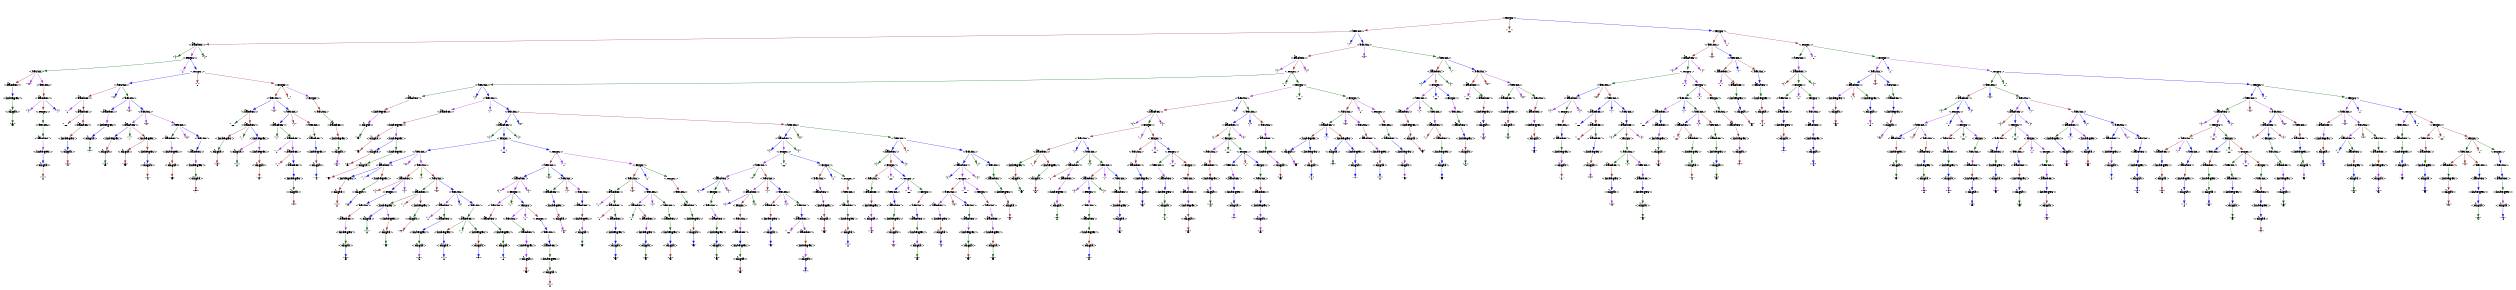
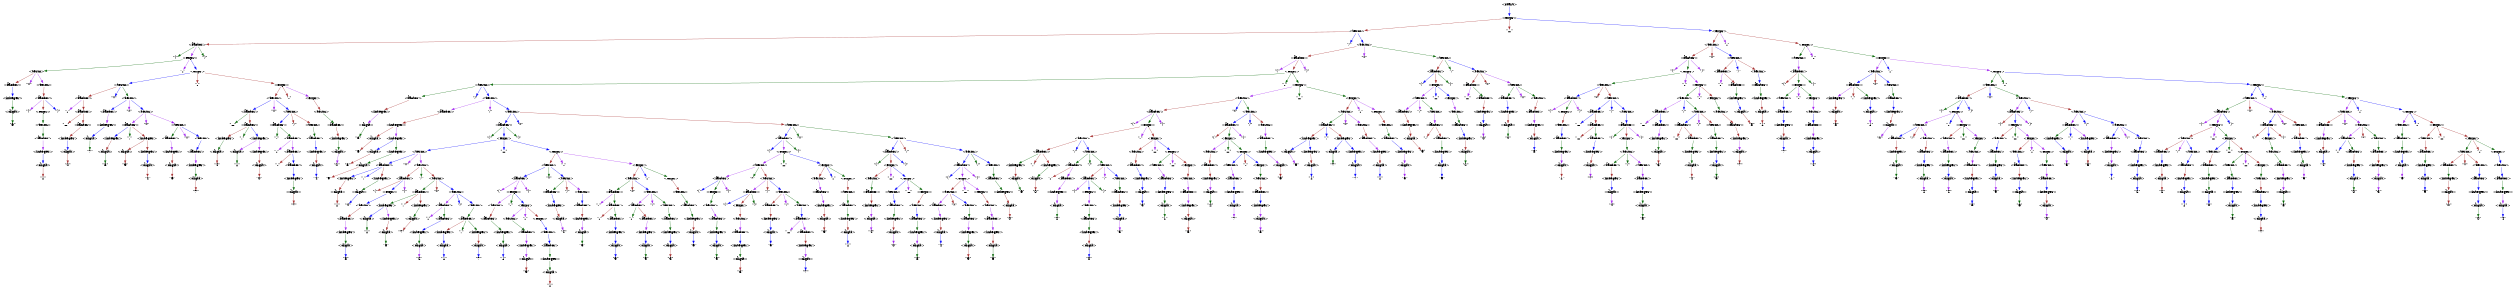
none -> (1509, 5)
